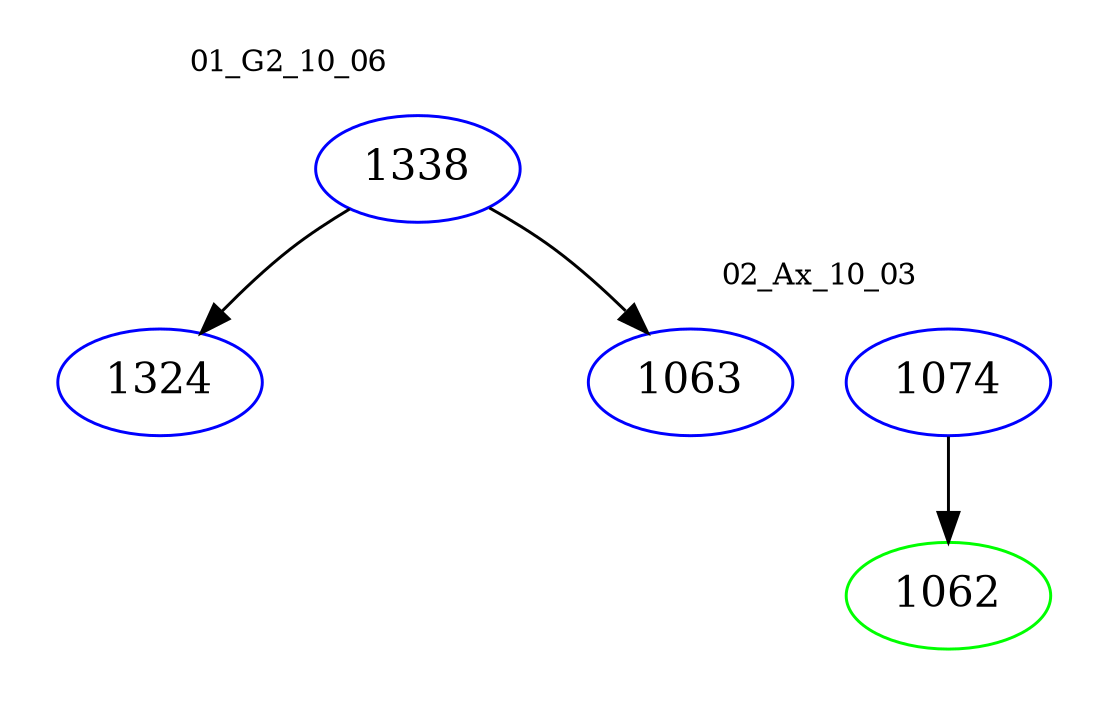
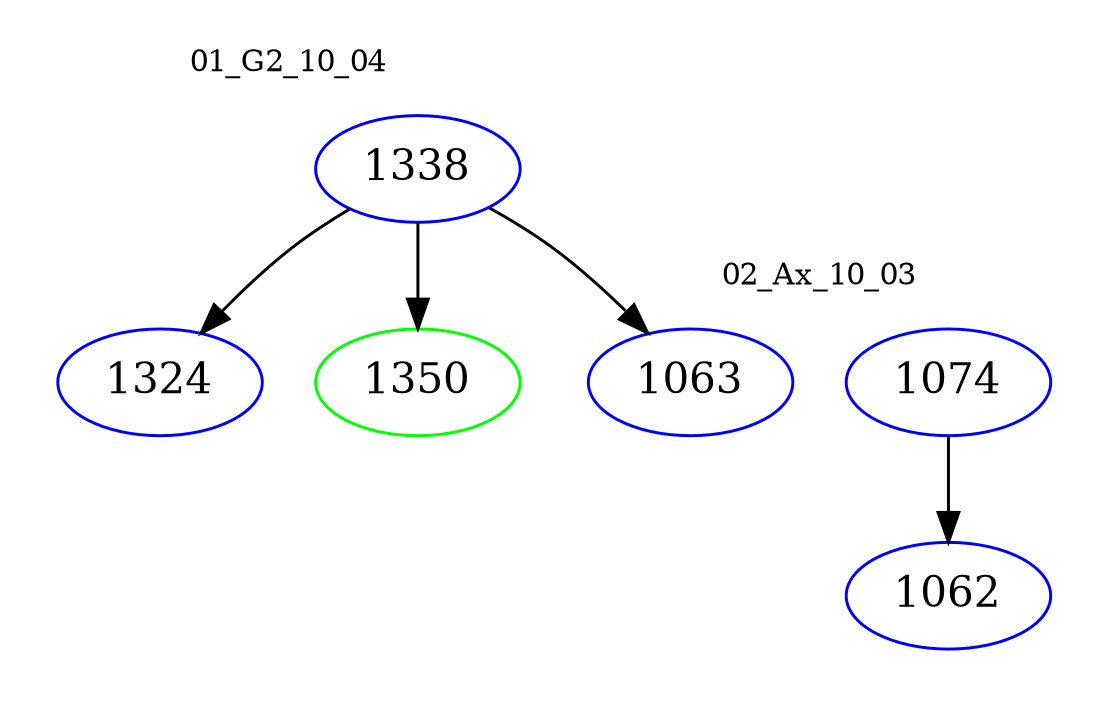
(289, 64) -> (289, 64)
none -> (418, 382)
(948, 596) -> (948, 596)
